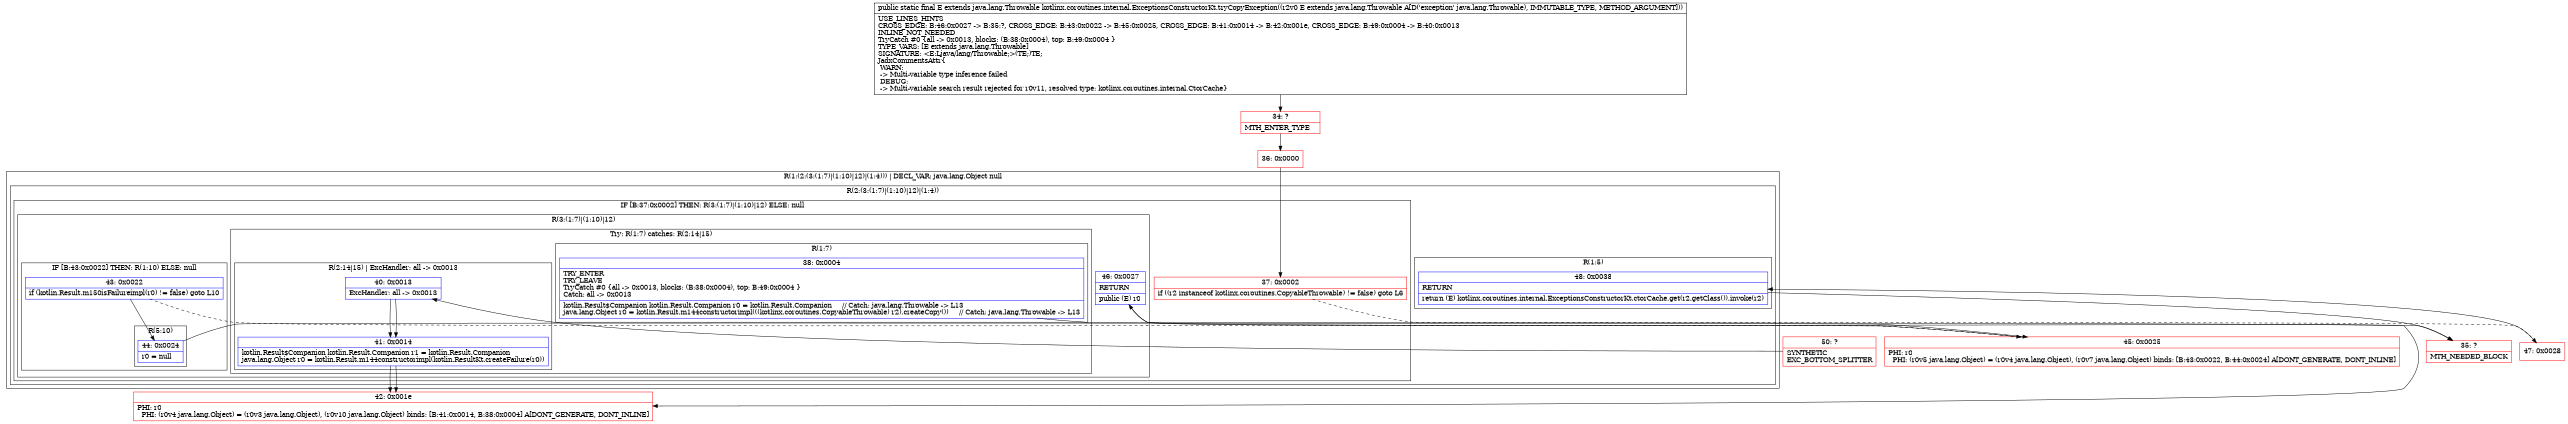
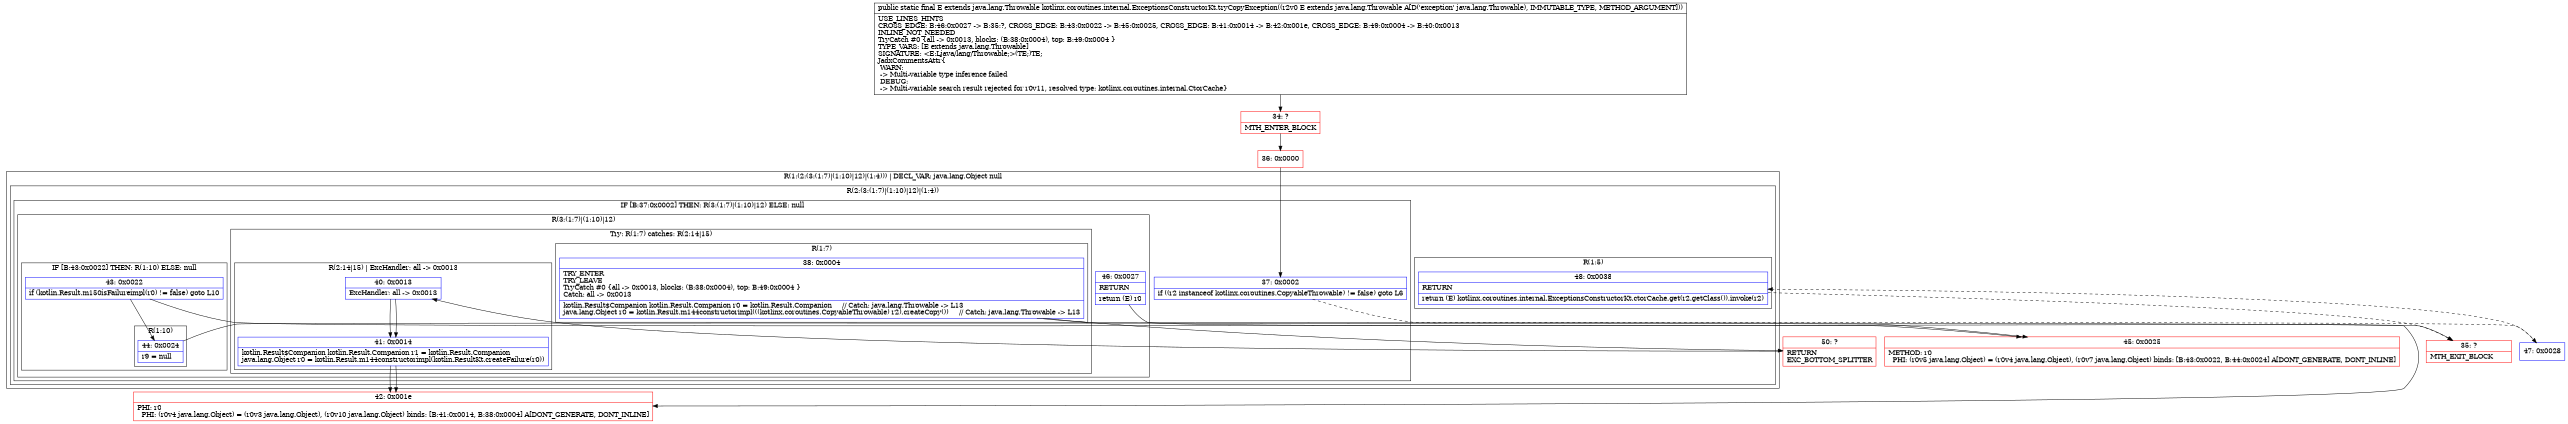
(1277, 128) -> (1280, 128)
(1280, 288) -> (1280, 288)
(2159, 296) -> (2159, 296)
(1120, 299) -> (1120, 299)
(2110, 304) -> (2110, 304)
(1082, 326) -> (1082, 326)
(1574, 326) -> none
(161, 331) -> (161, 331)
none -> (1392, 340)
(2542, 352) -> (2542, 352)
(1807, 353) -> (1802, 353)
(1902, 353) -> (1911, 353)
(157, 357) -> (157, 357)
(2469, 357) -> (2462, 357)
